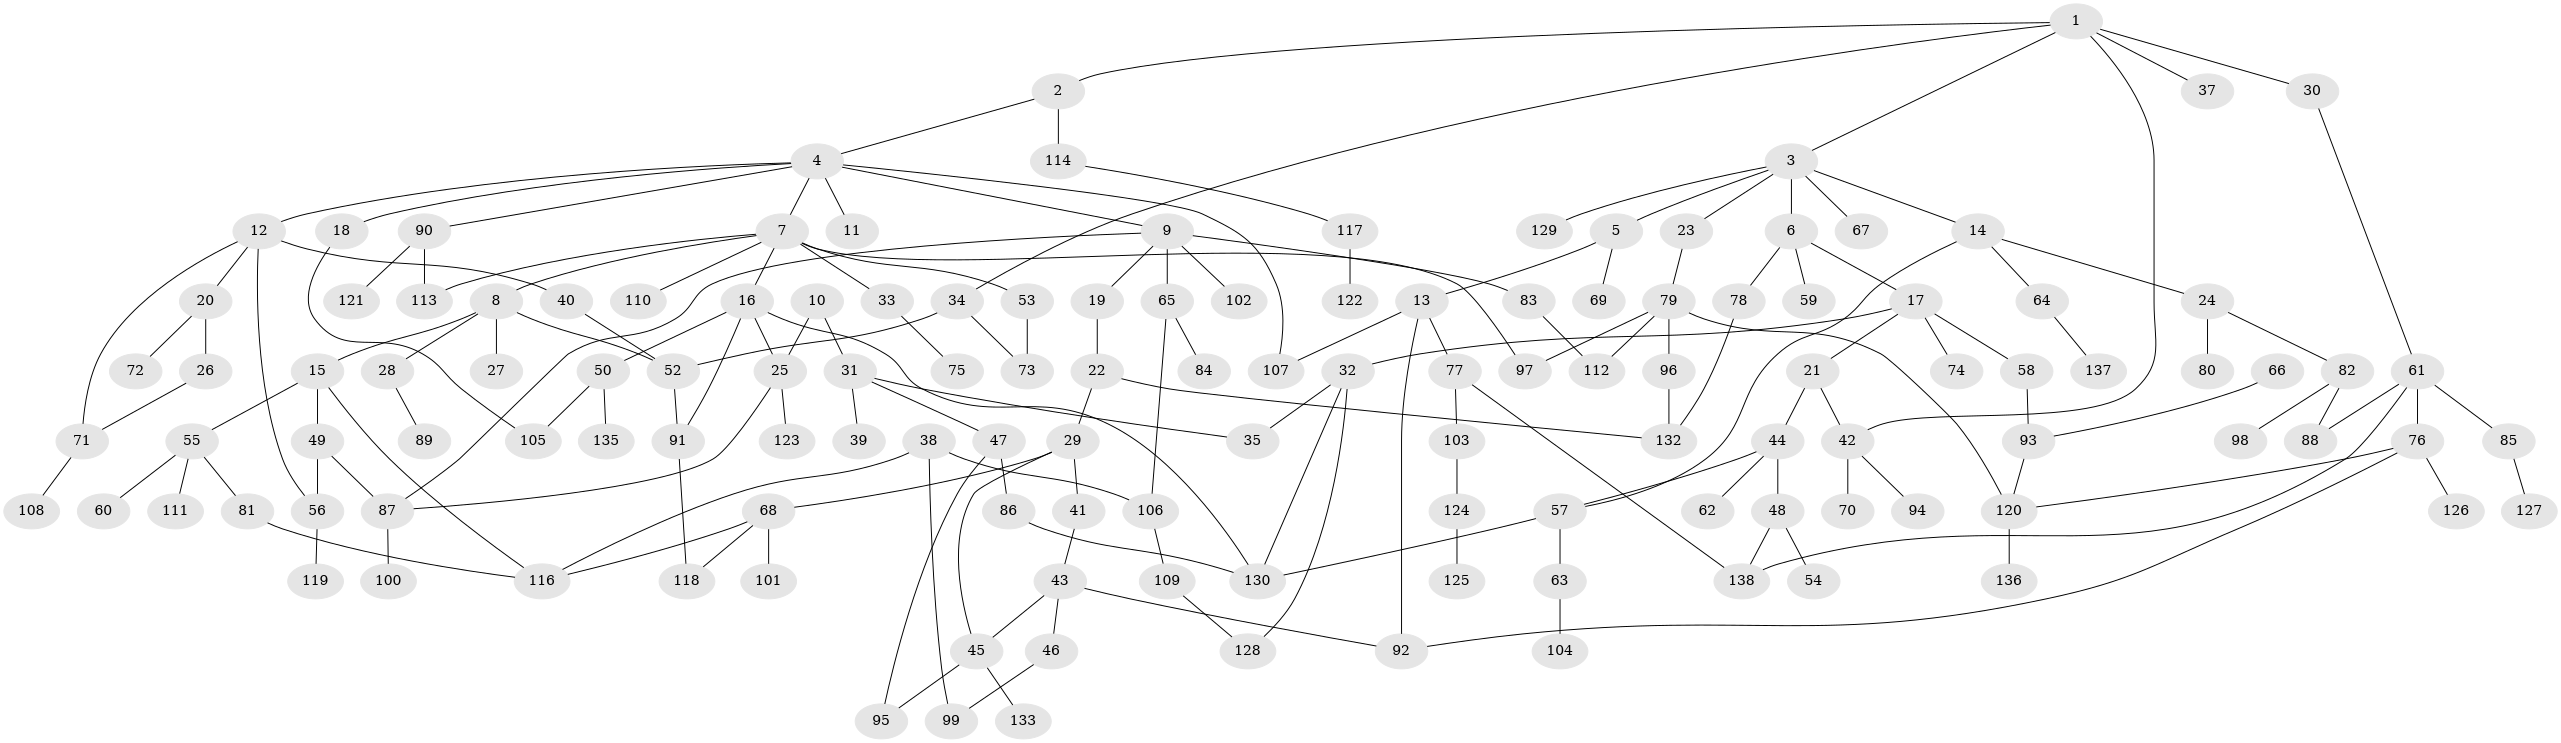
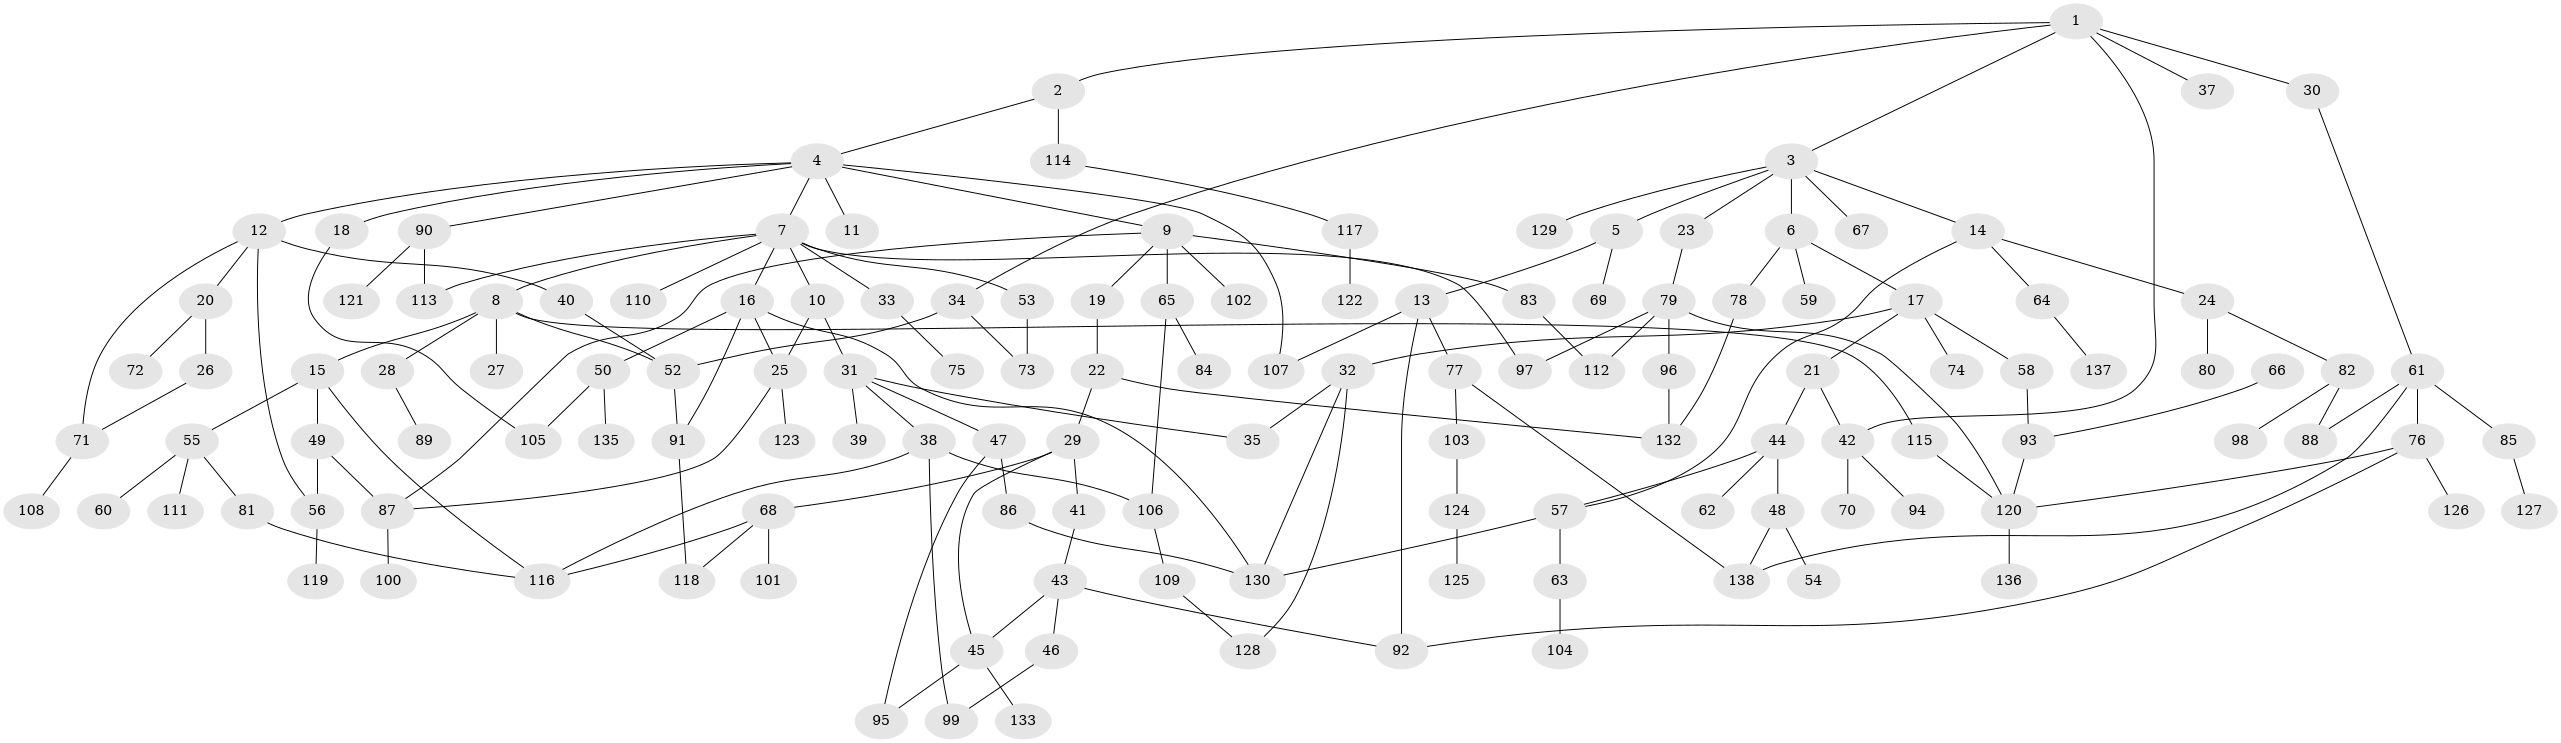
none -> (800, 267)
none -> (890, 406)
none -> (1920, 441)
